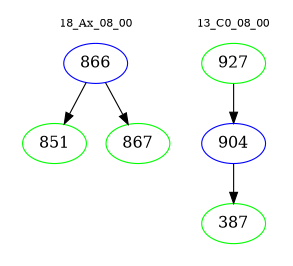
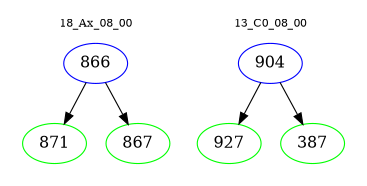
(234, 98) -> (253, 98)
(55, 144) -> (55, 144)
